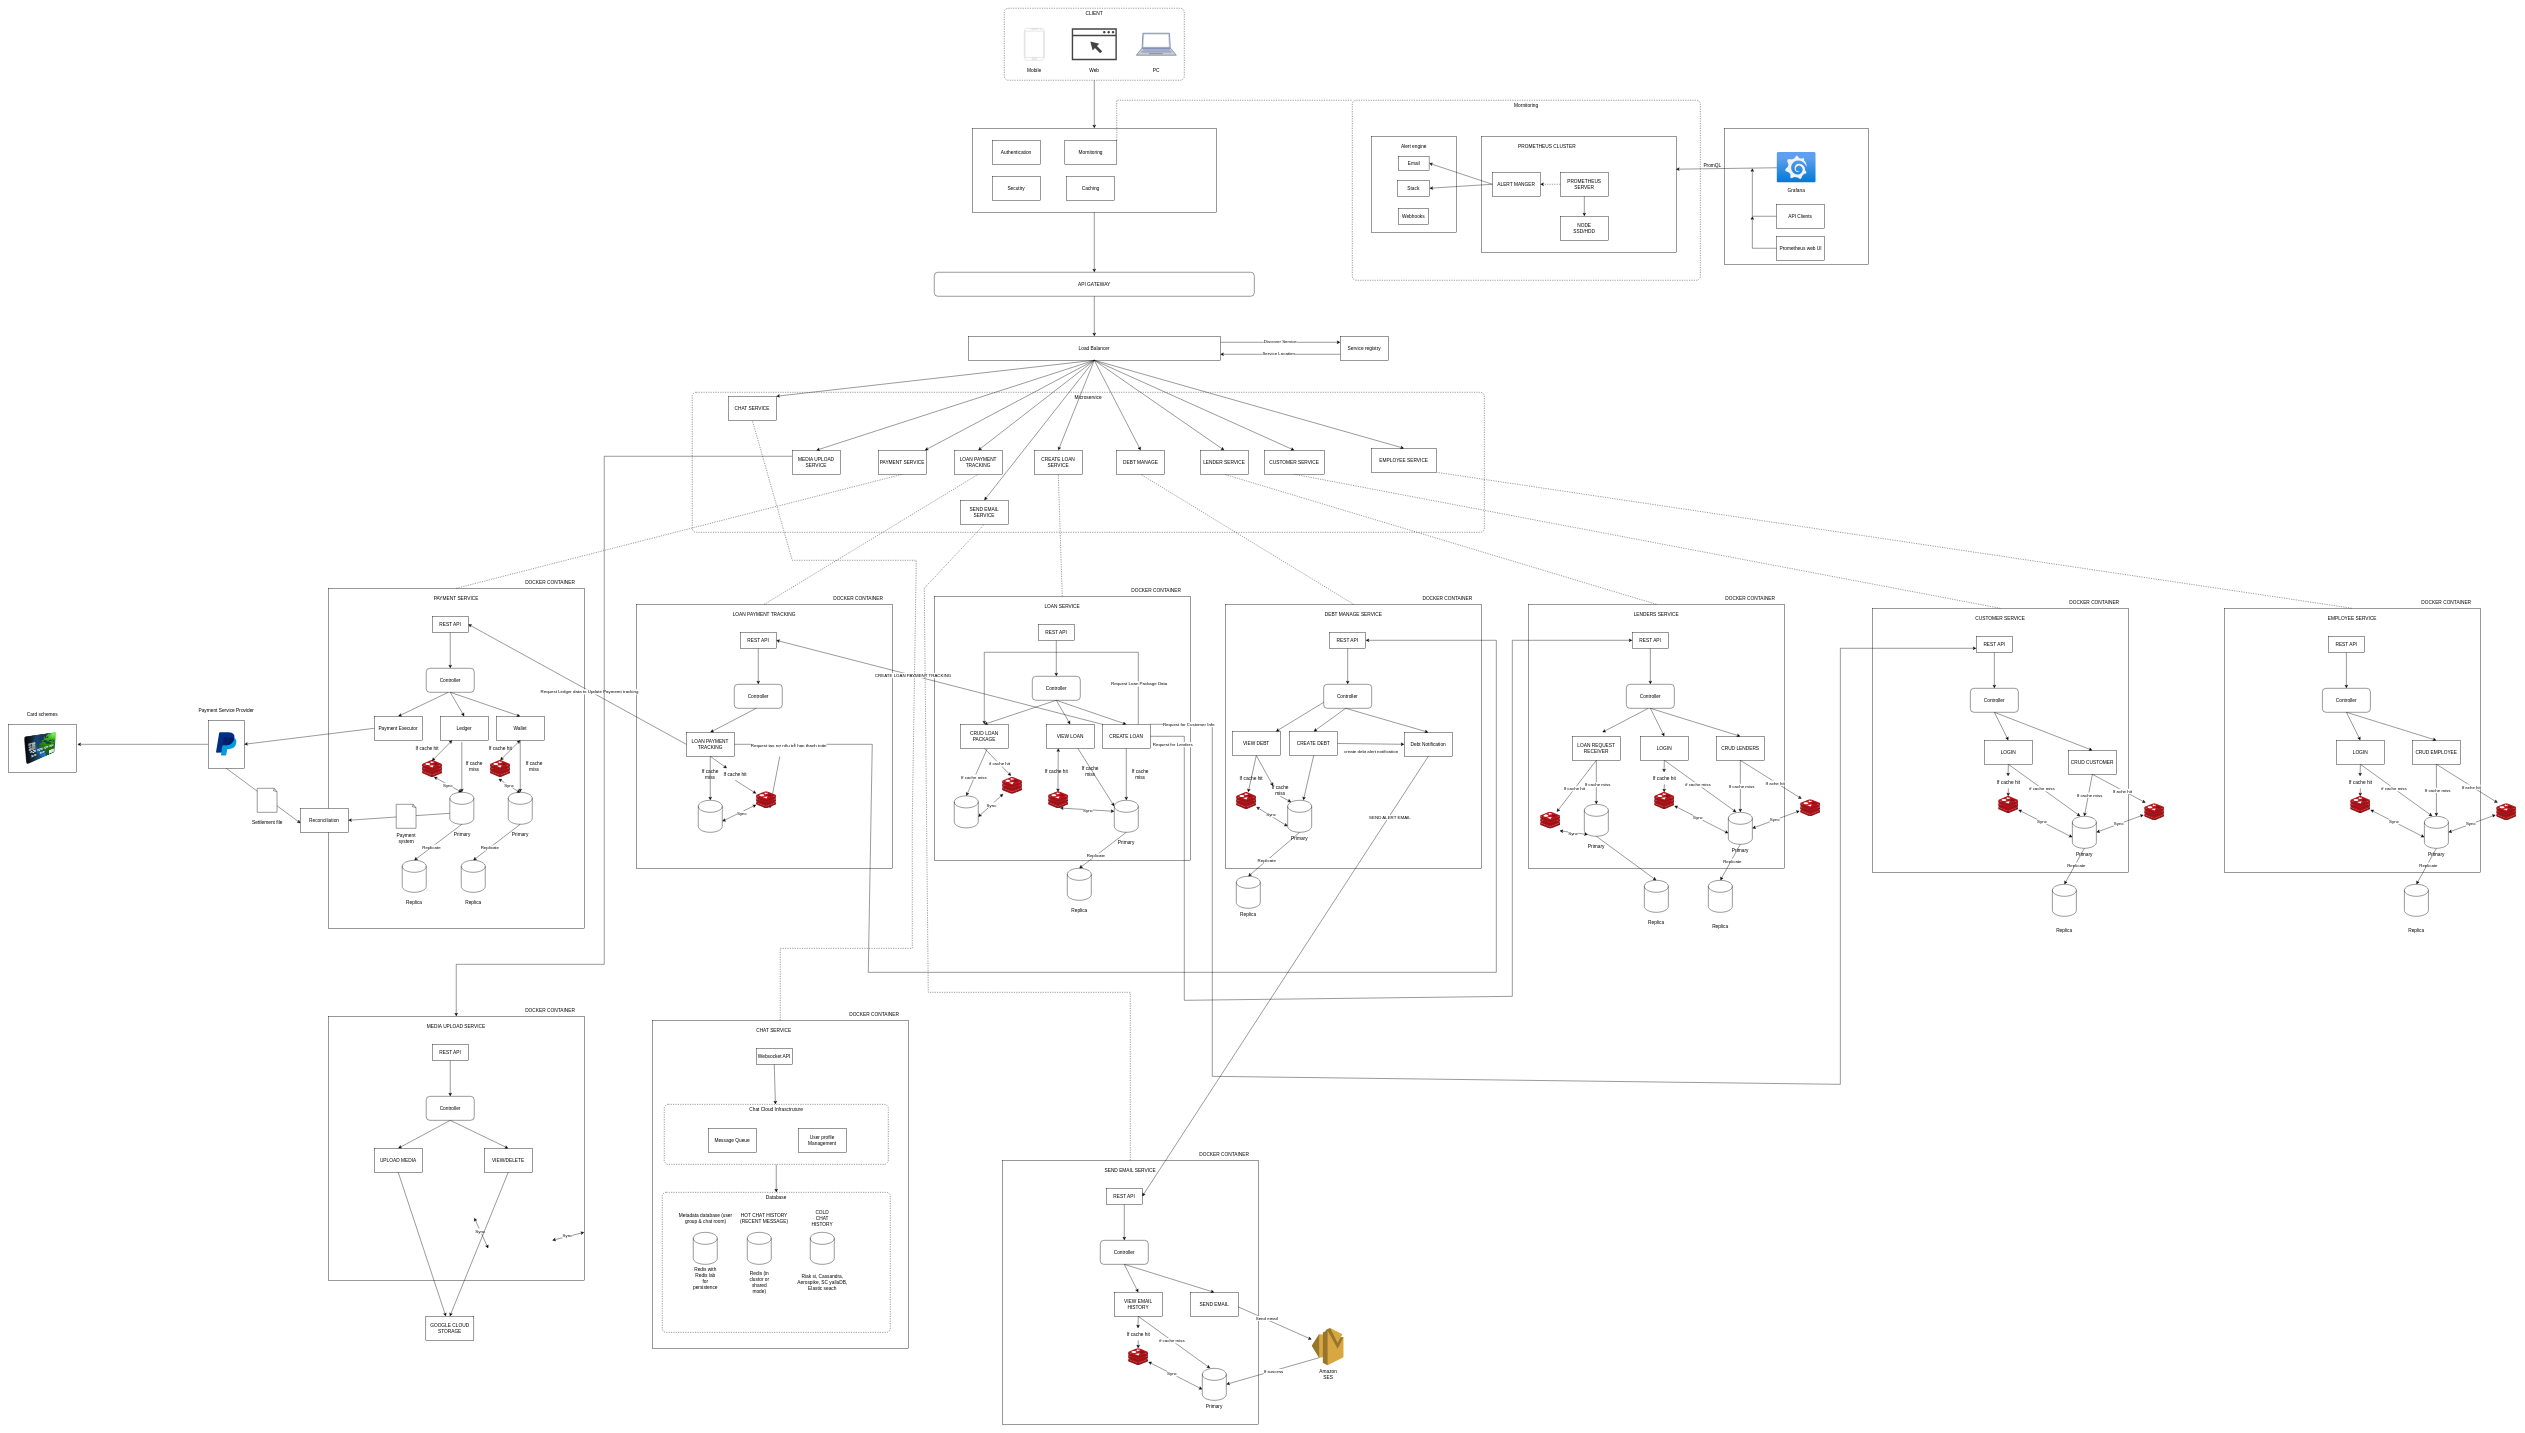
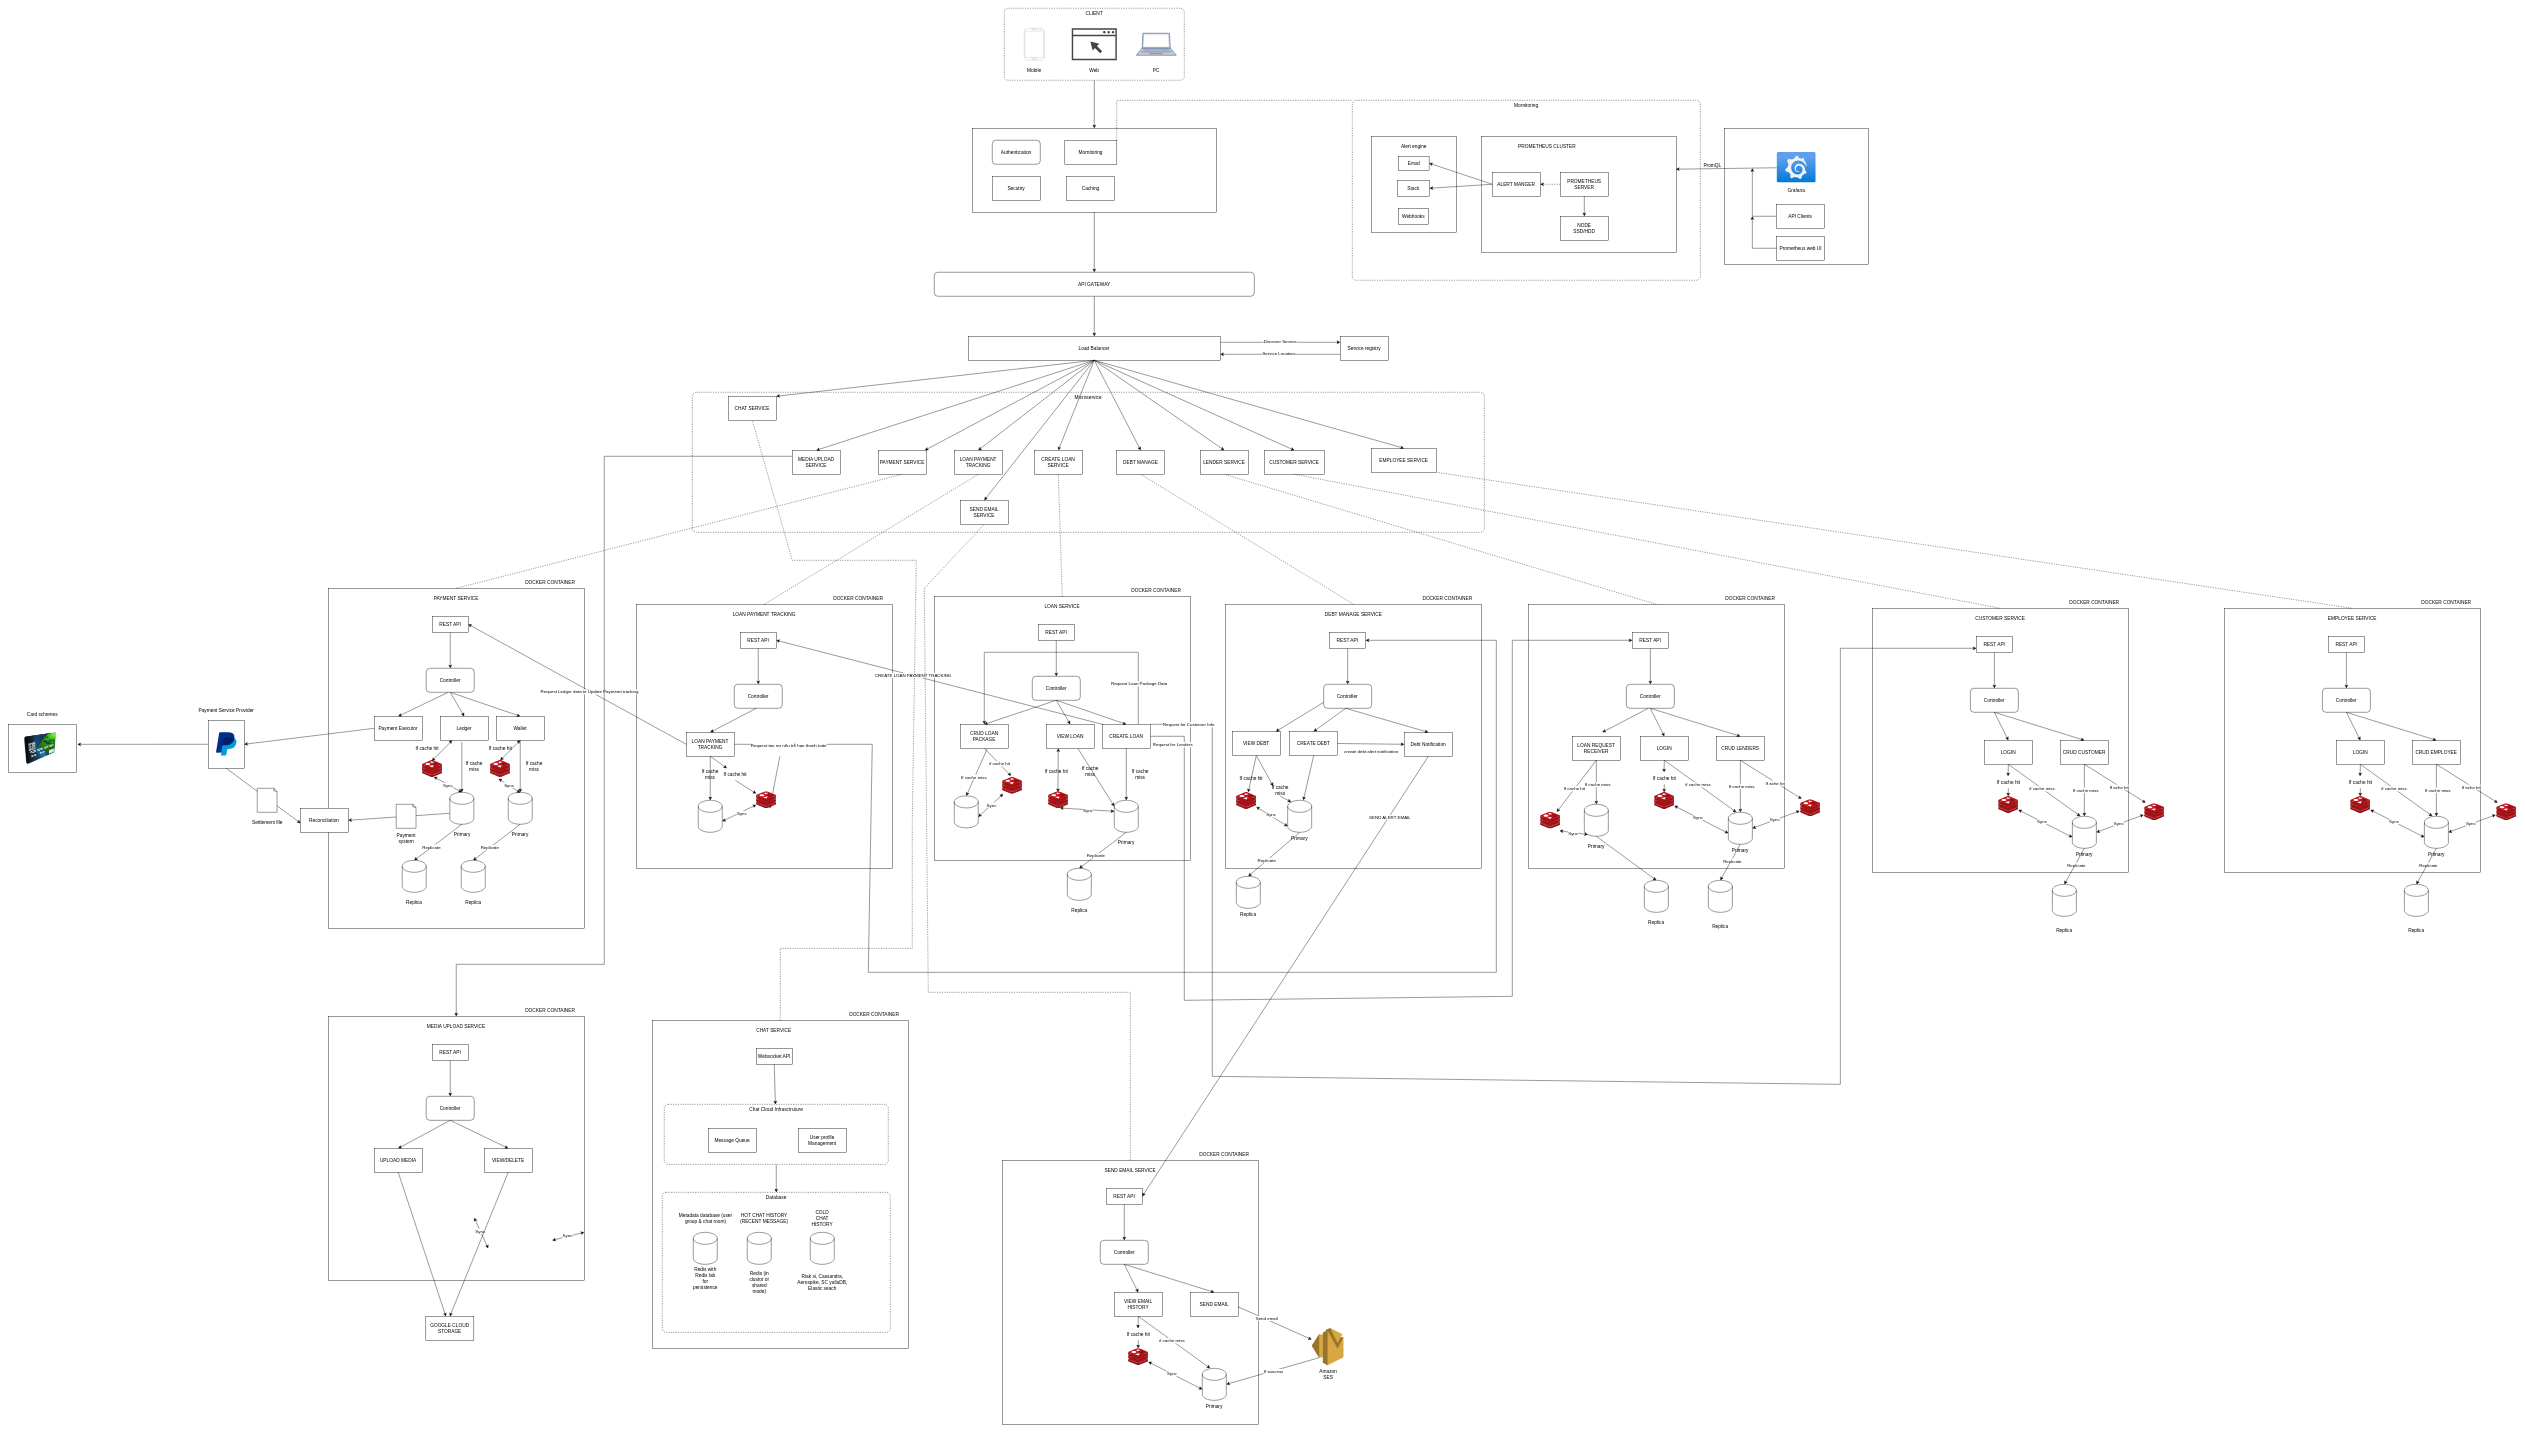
(1016, 152) -> (1016, 152)
(1656, 614) -> none
(2092, 762) -> (2084, 752)
